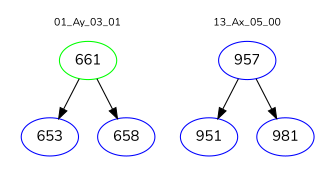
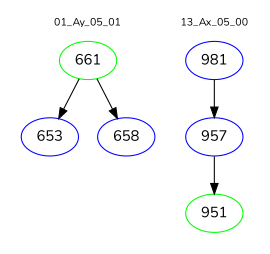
(88, 23) -> (88, 23)
(264, 94) -> (214, 93)
(209, 137) -> (214, 213)
